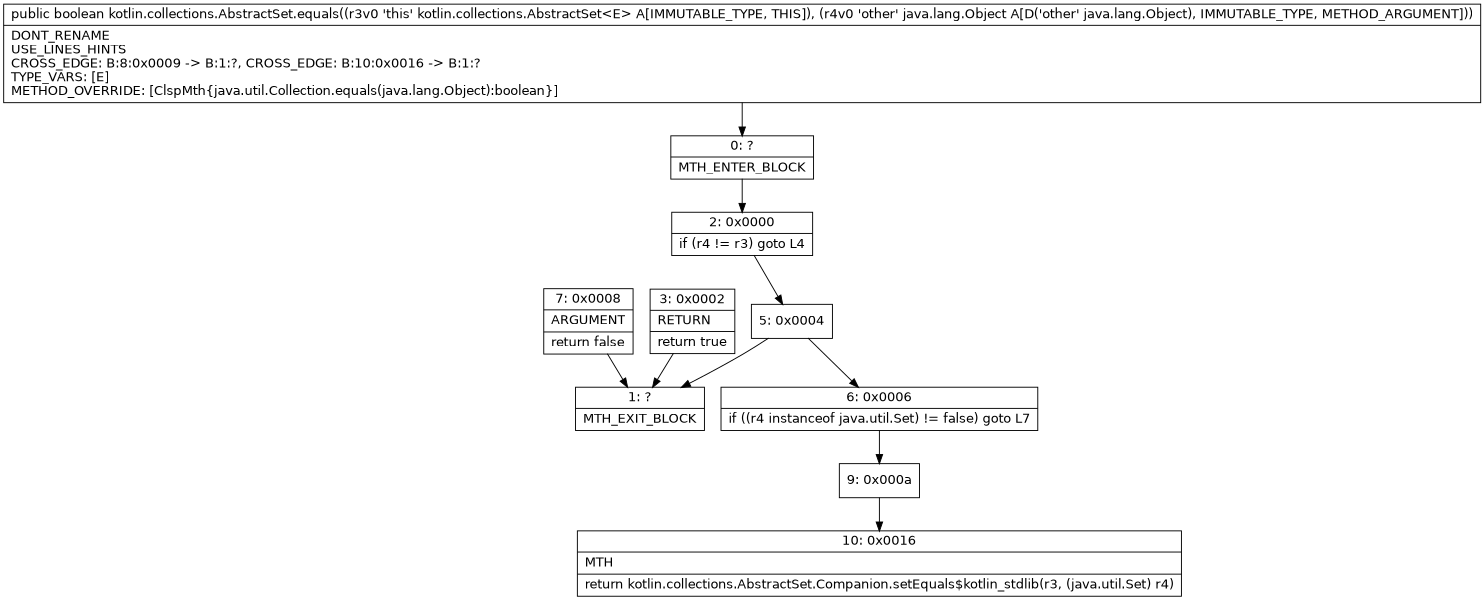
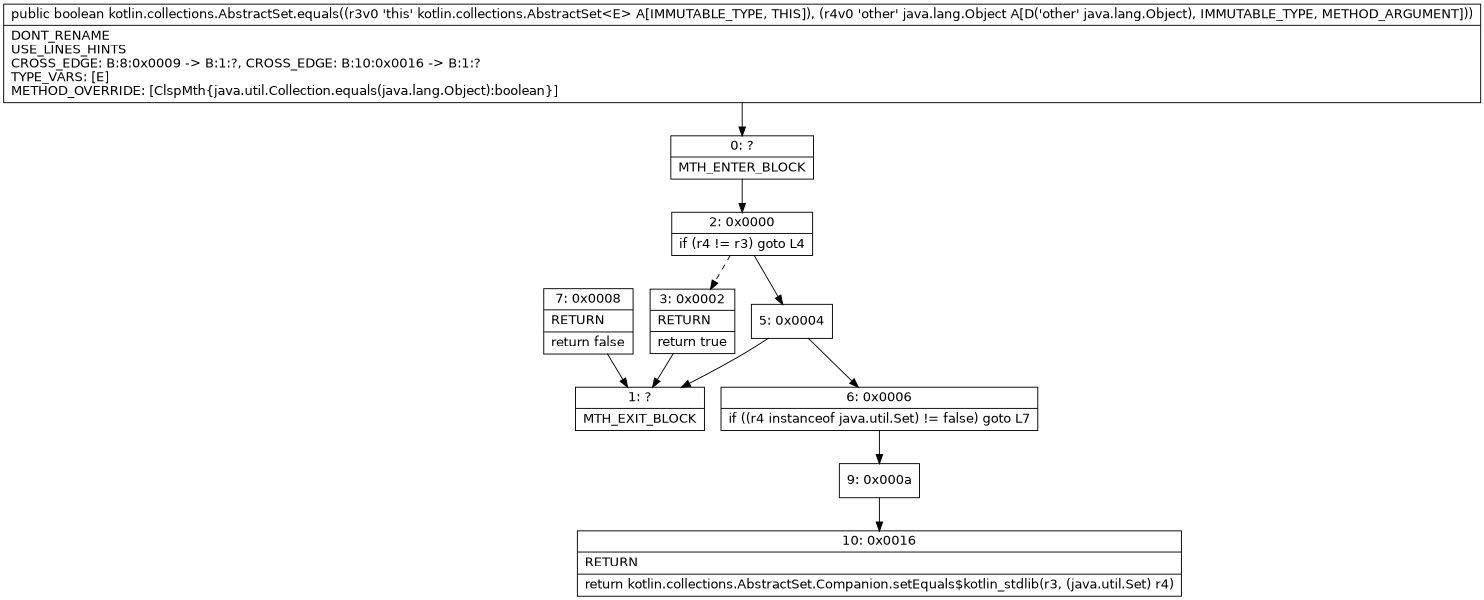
none -> (723, 268)
(588, 320) -> (578, 320)
(599, 563) -> (611, 563)
